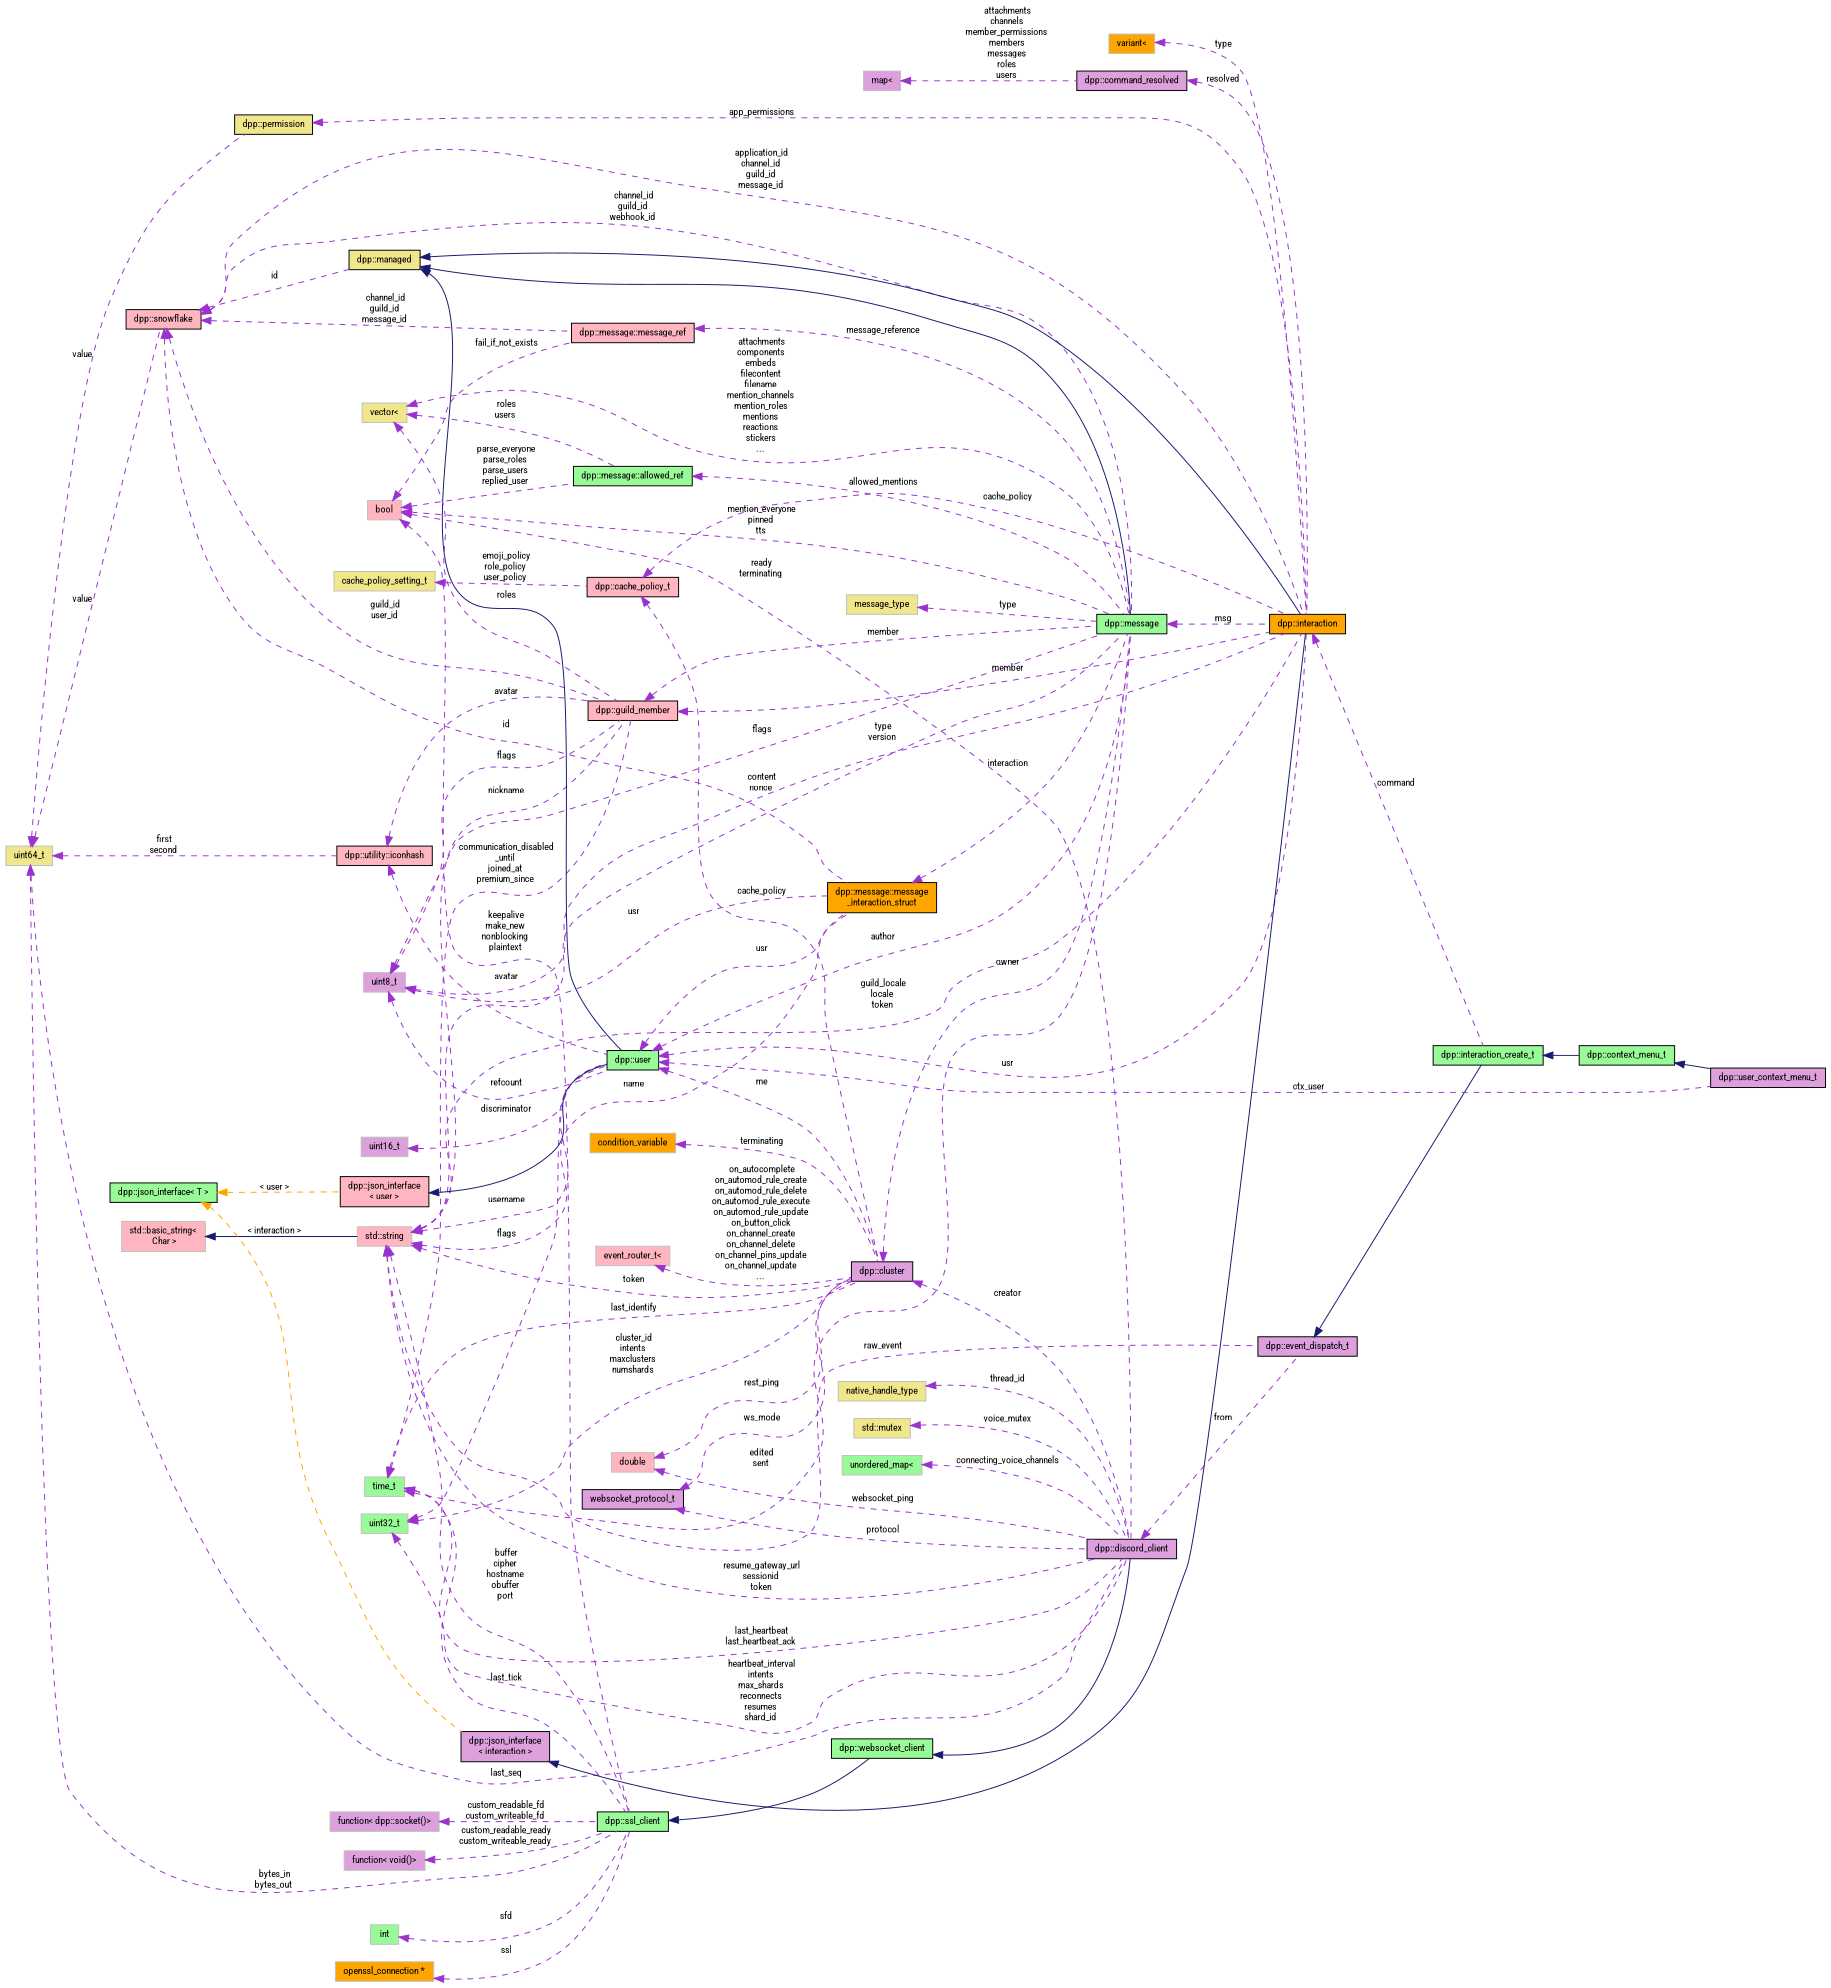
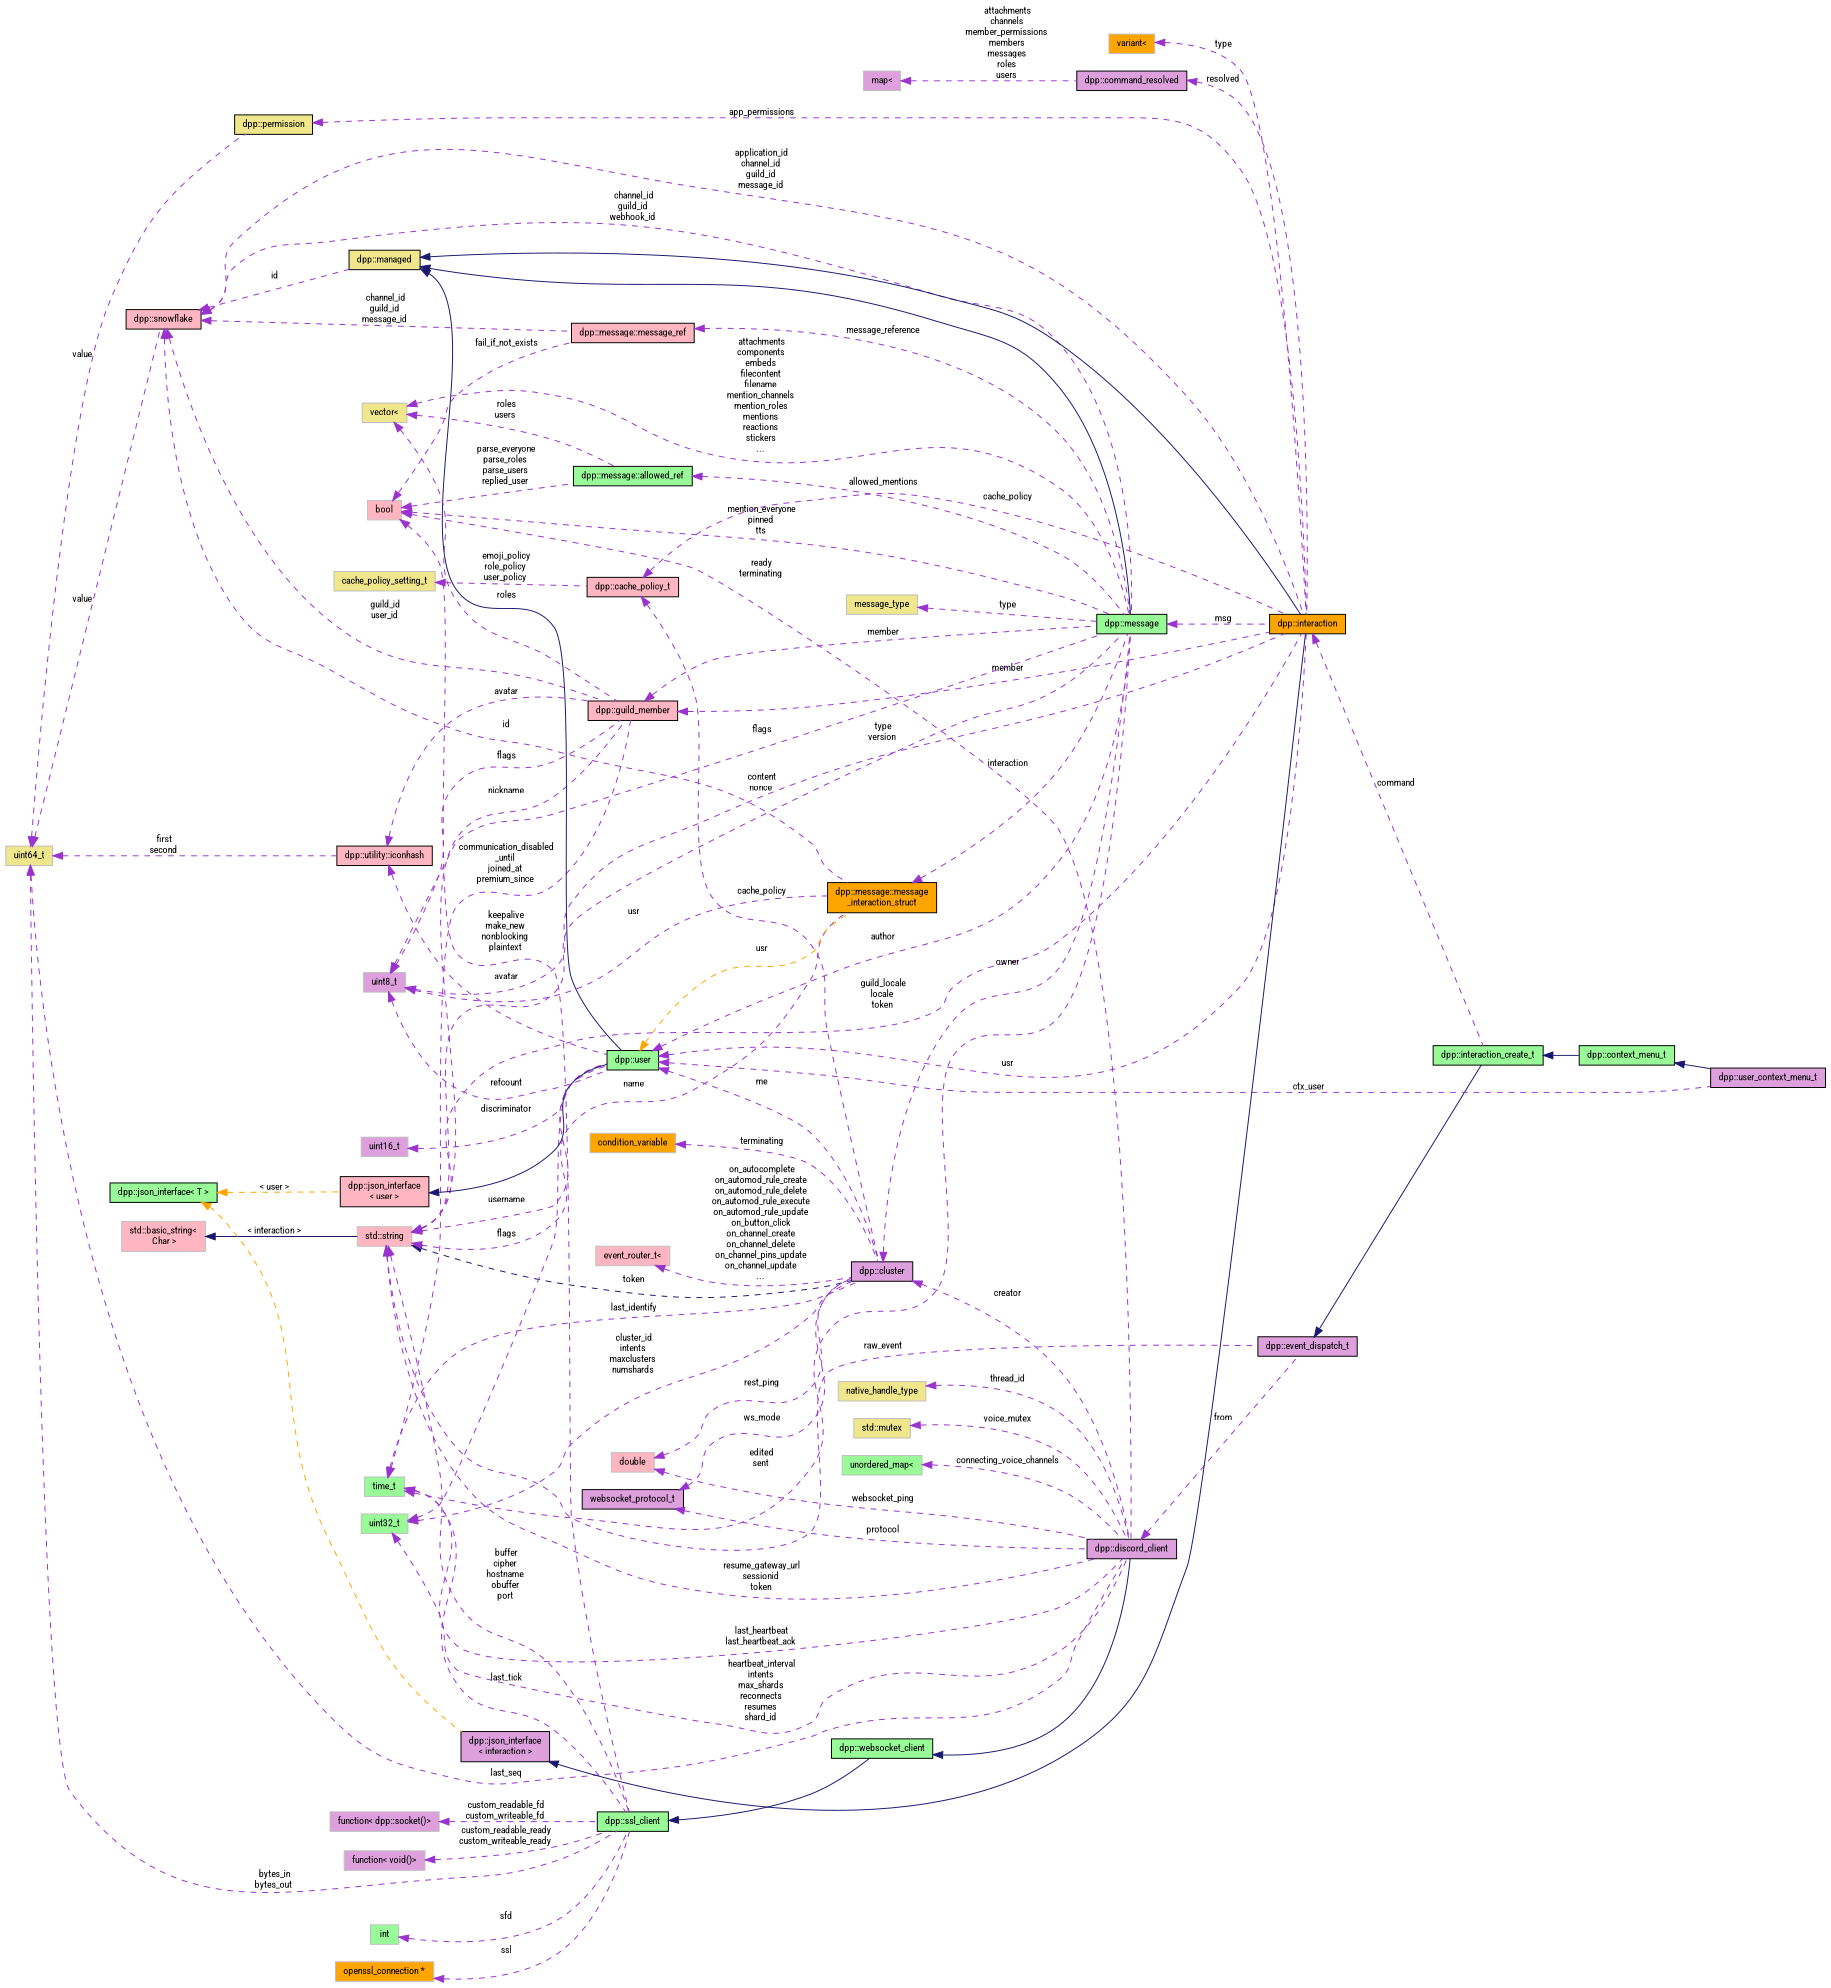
(744, 967) -> (744, 967)
(634, 1293) -> (634, 1293)
